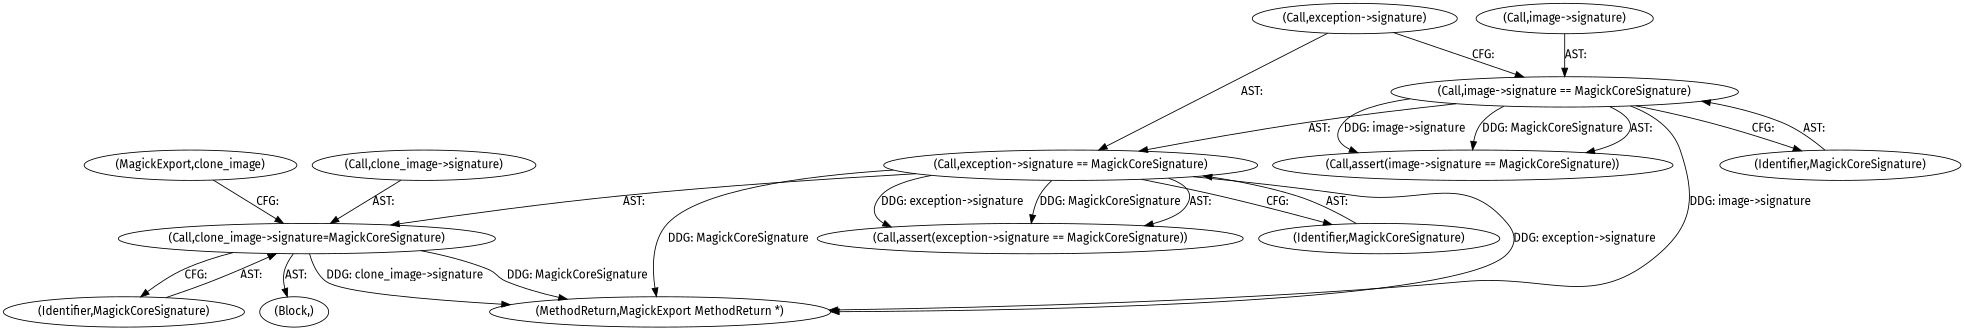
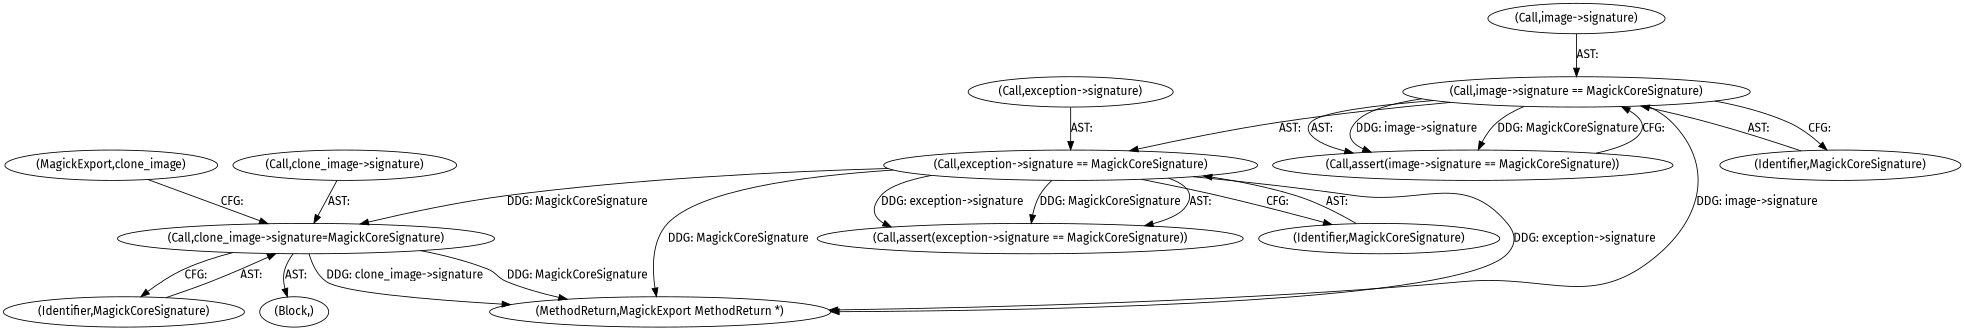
(1454, 53) -> (1633, 140)
(636, 202) -> (577, 202)
